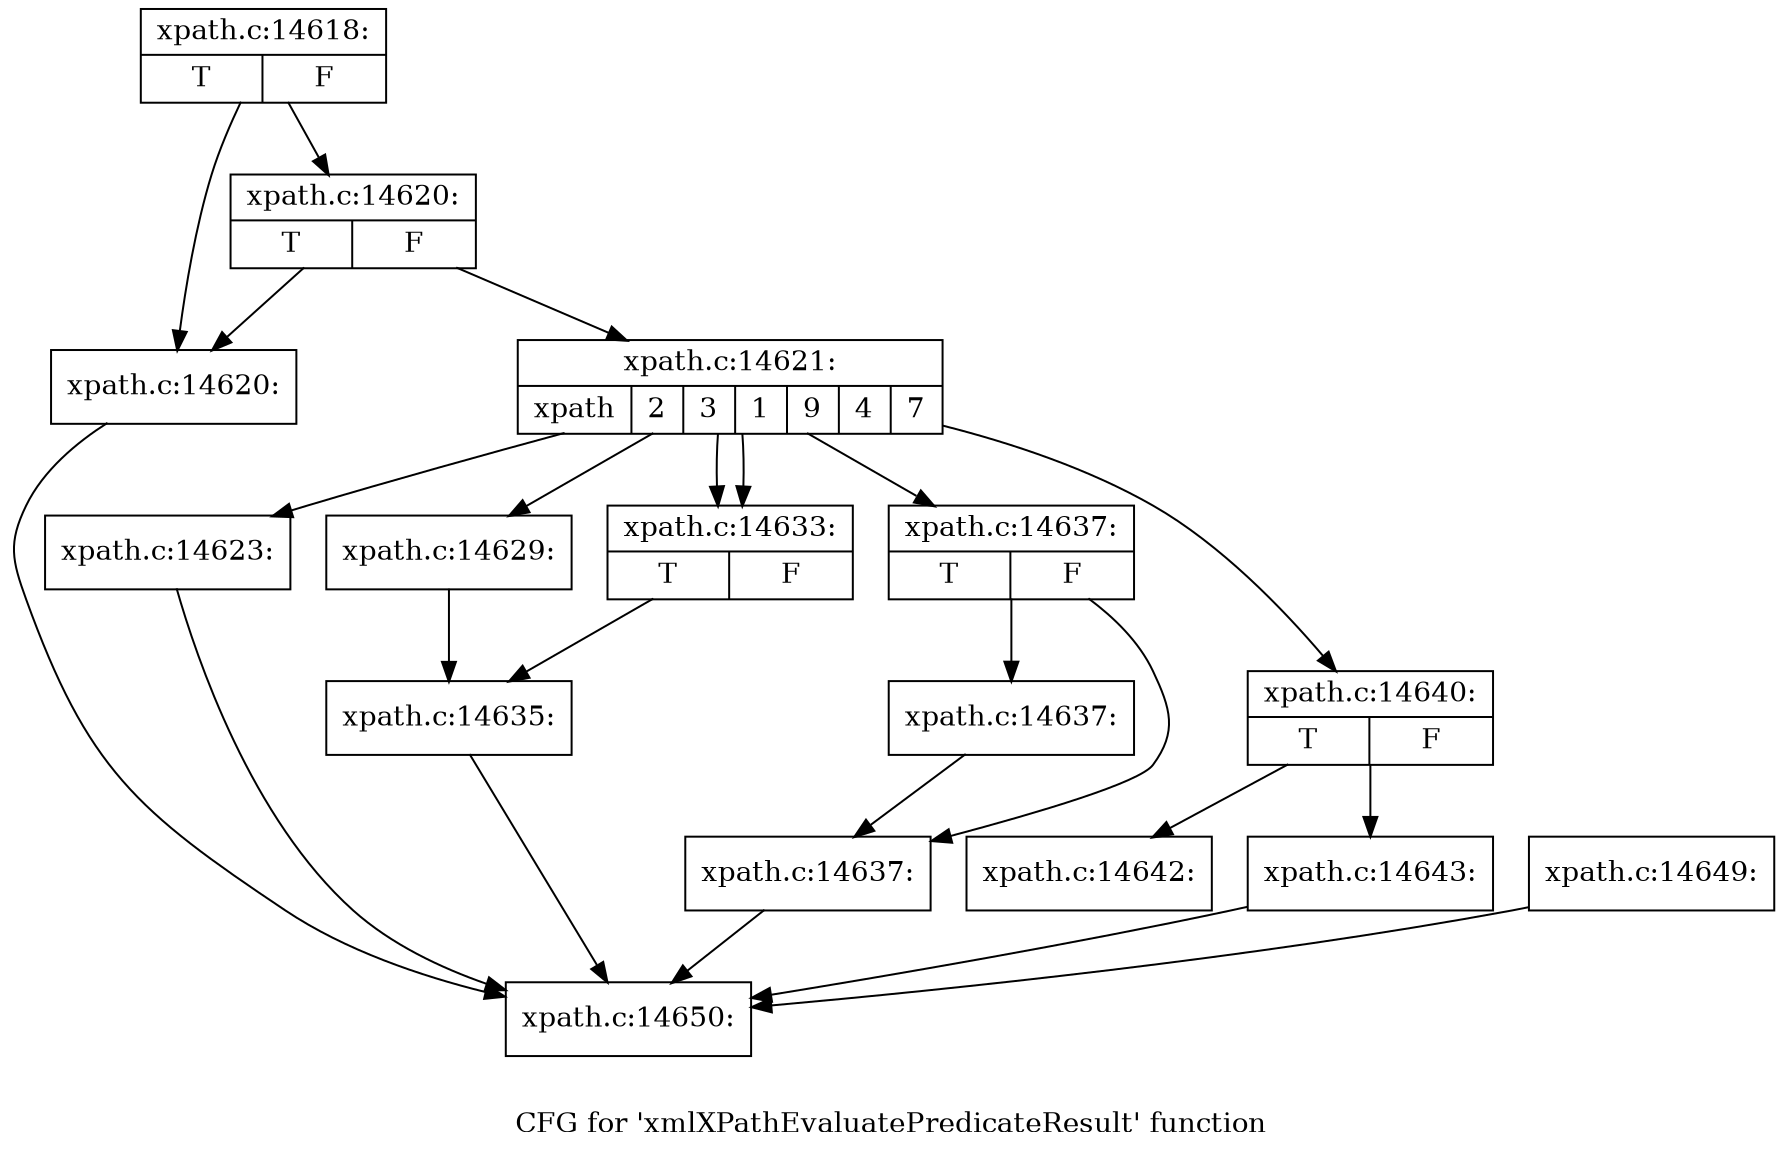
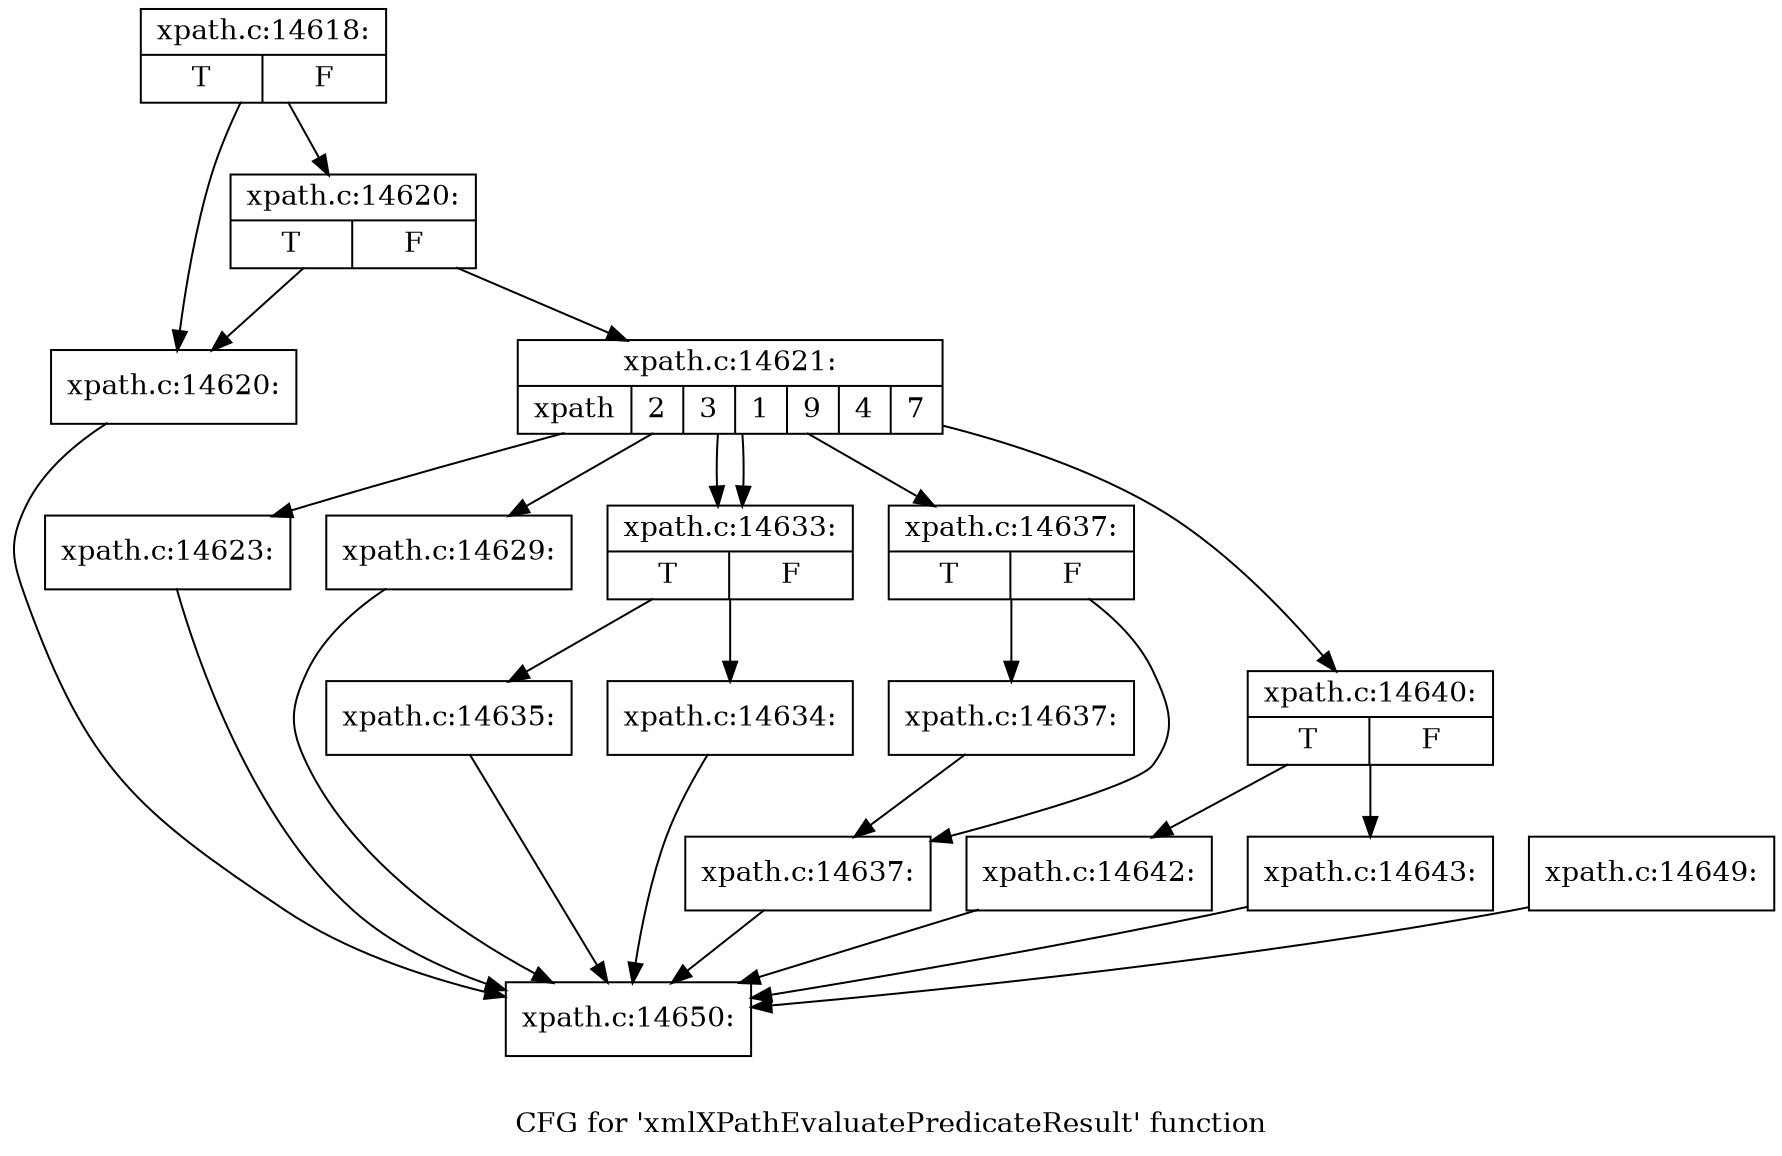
(449, 625) -> (333, 807)
none -> (730, 718)
none -> (869, 943)
